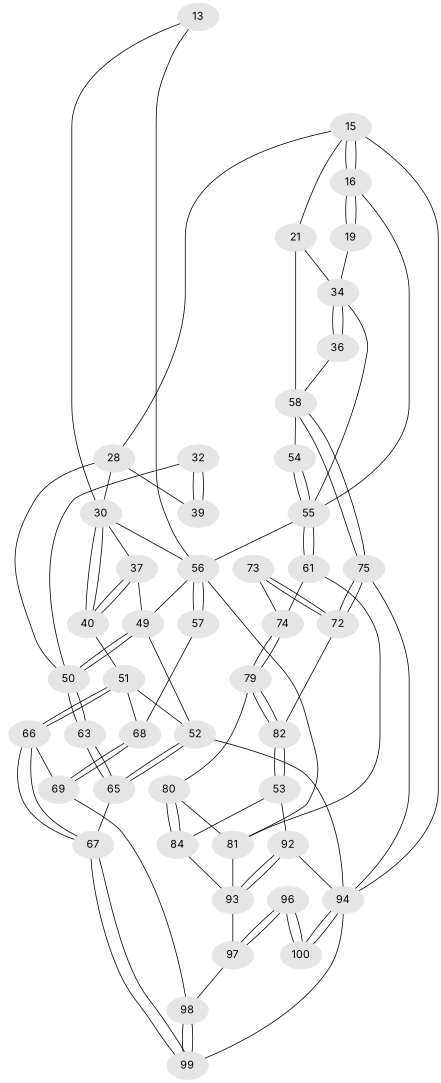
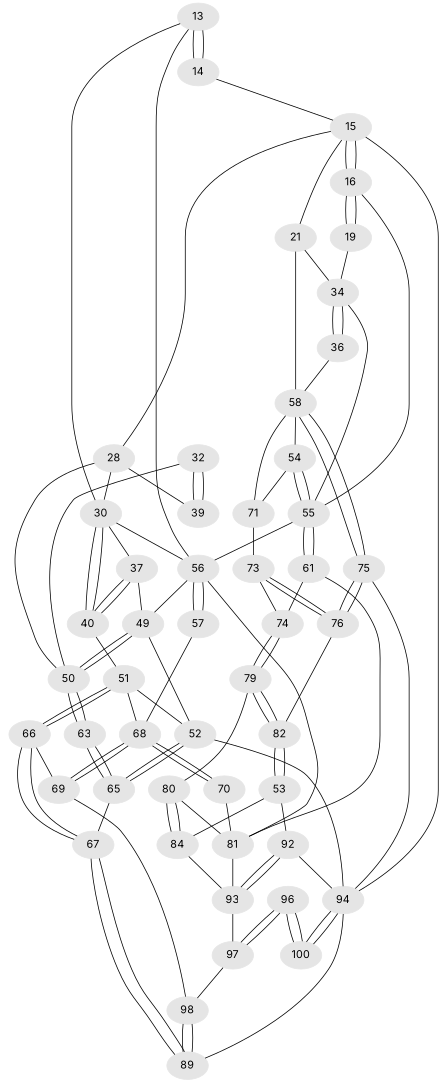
none -> (198, 72)
none -> (254, 514)
(338, 624) -> (338, 624)
none -> (224, 790)
(188, 1066) -> (188, 1066)
